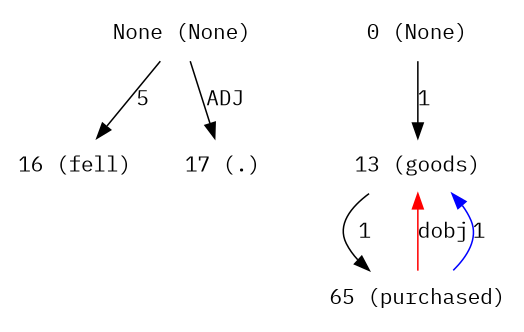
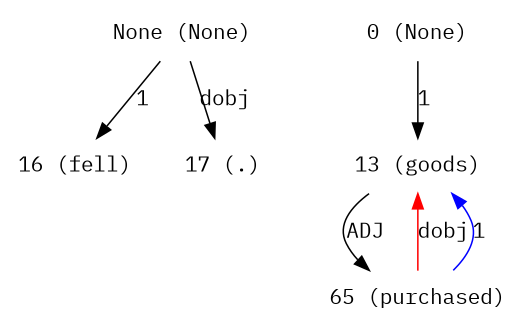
(143, 100) -> (143, 100)
(225, 100) -> (225, 100)
(365, 232) -> (365, 232)
